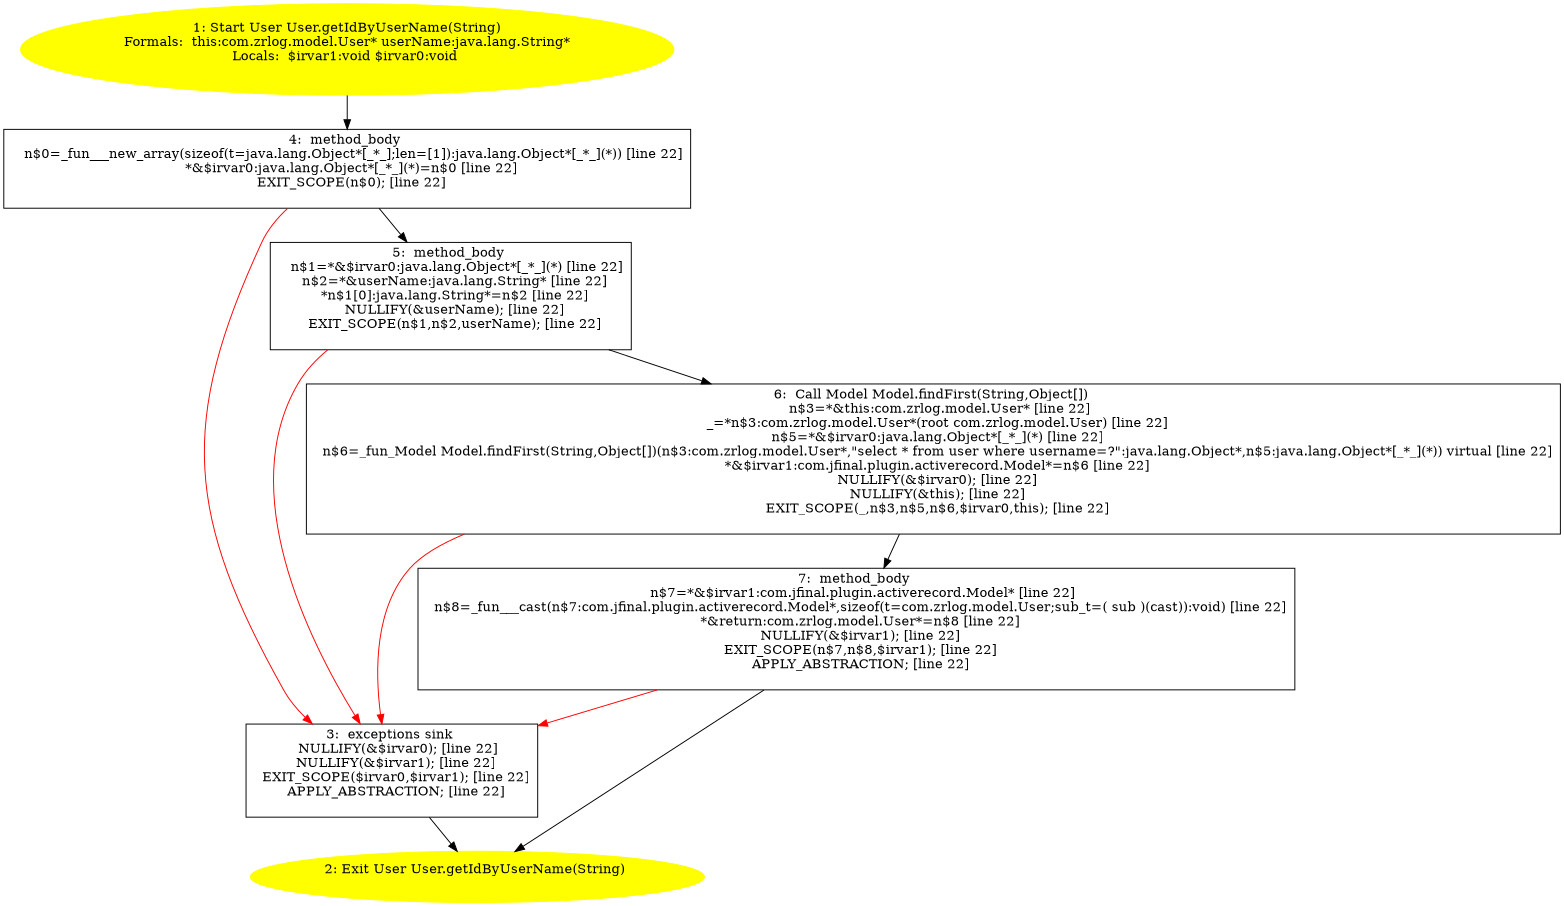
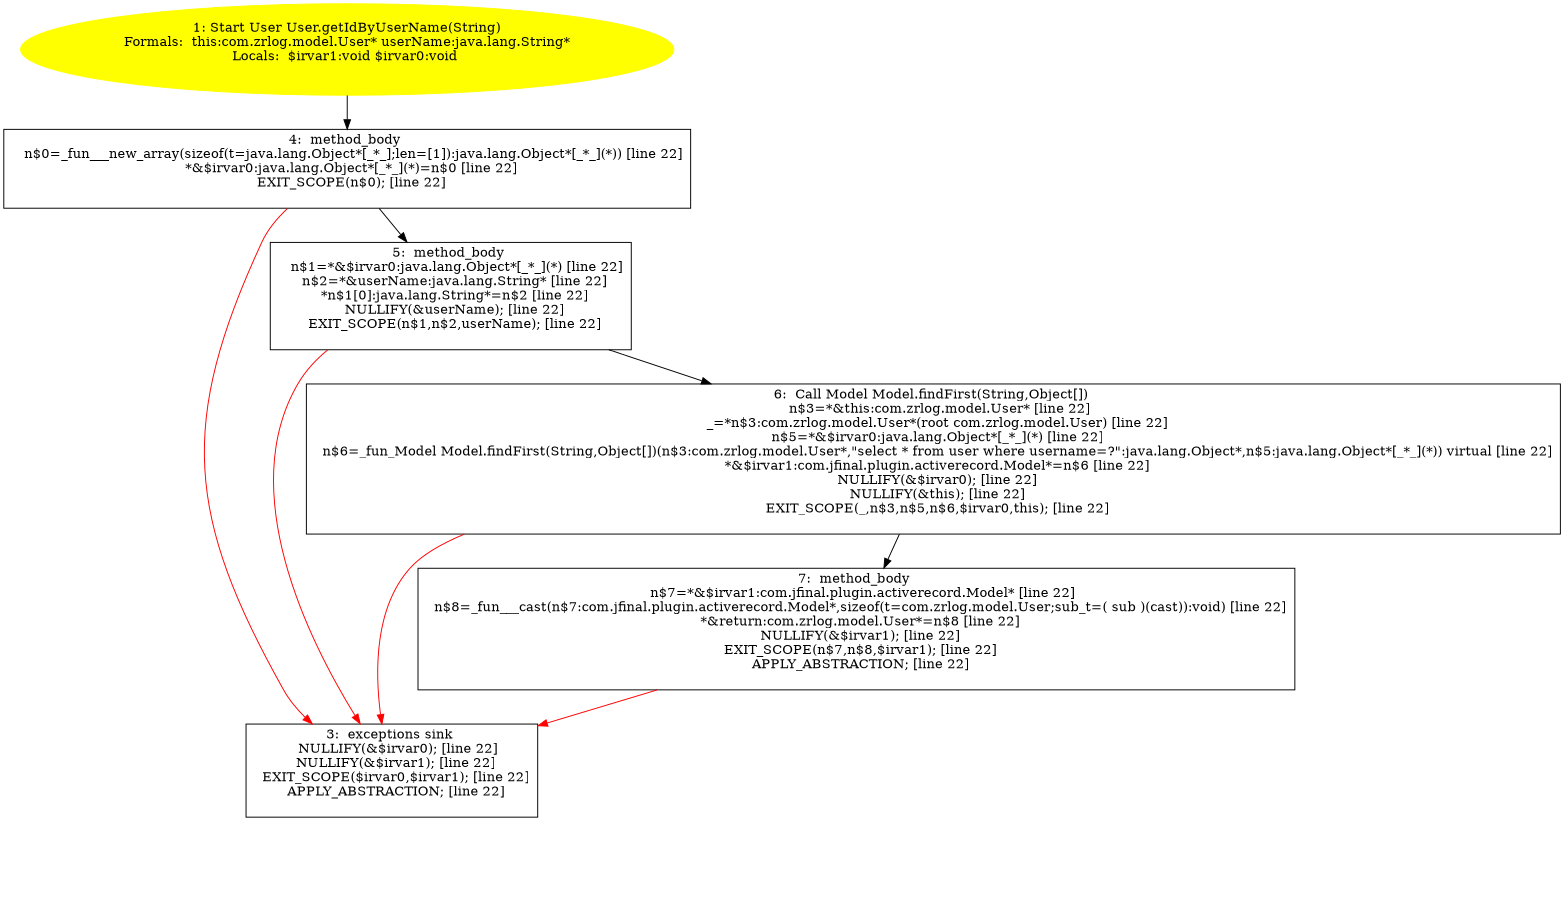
(477, 877) -> none
